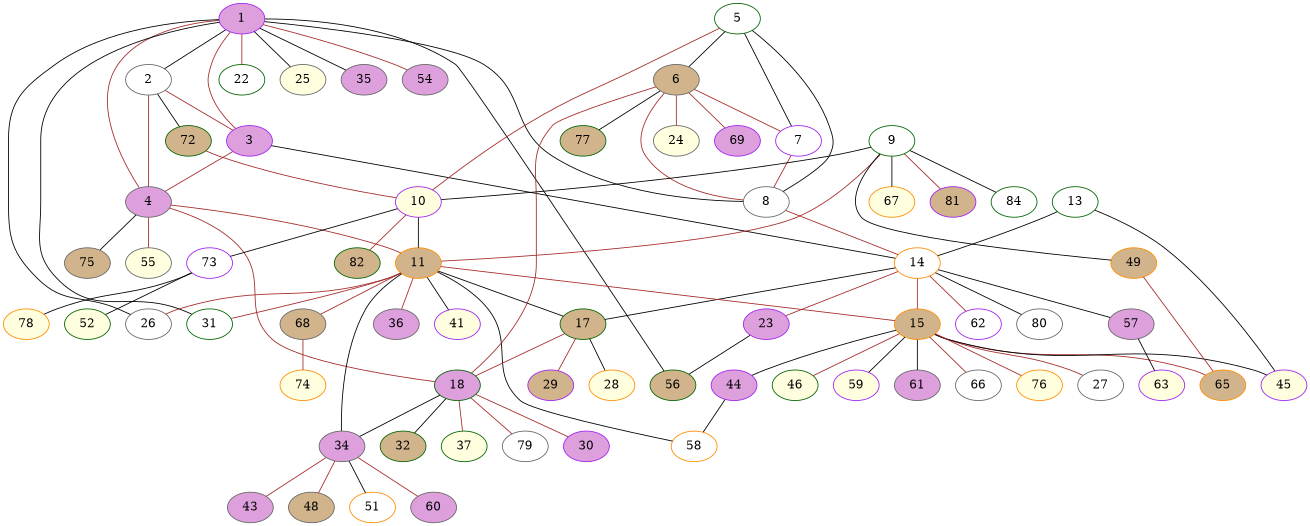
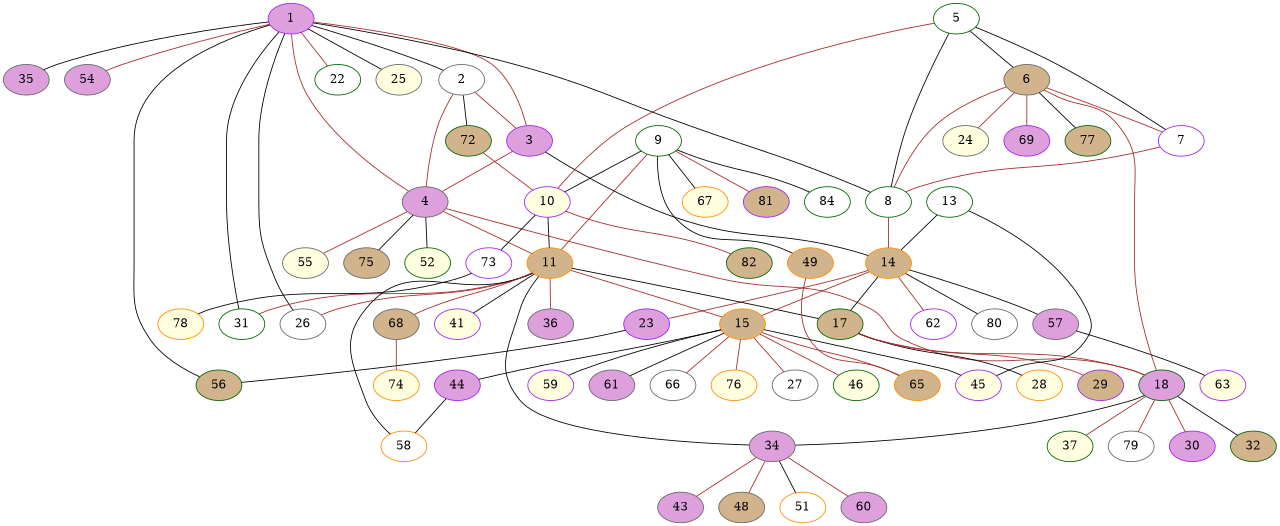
(766, 202) -> (888, 202)
(917, 263) -> (888, 263)
(149, 294) -> (426, 233)
